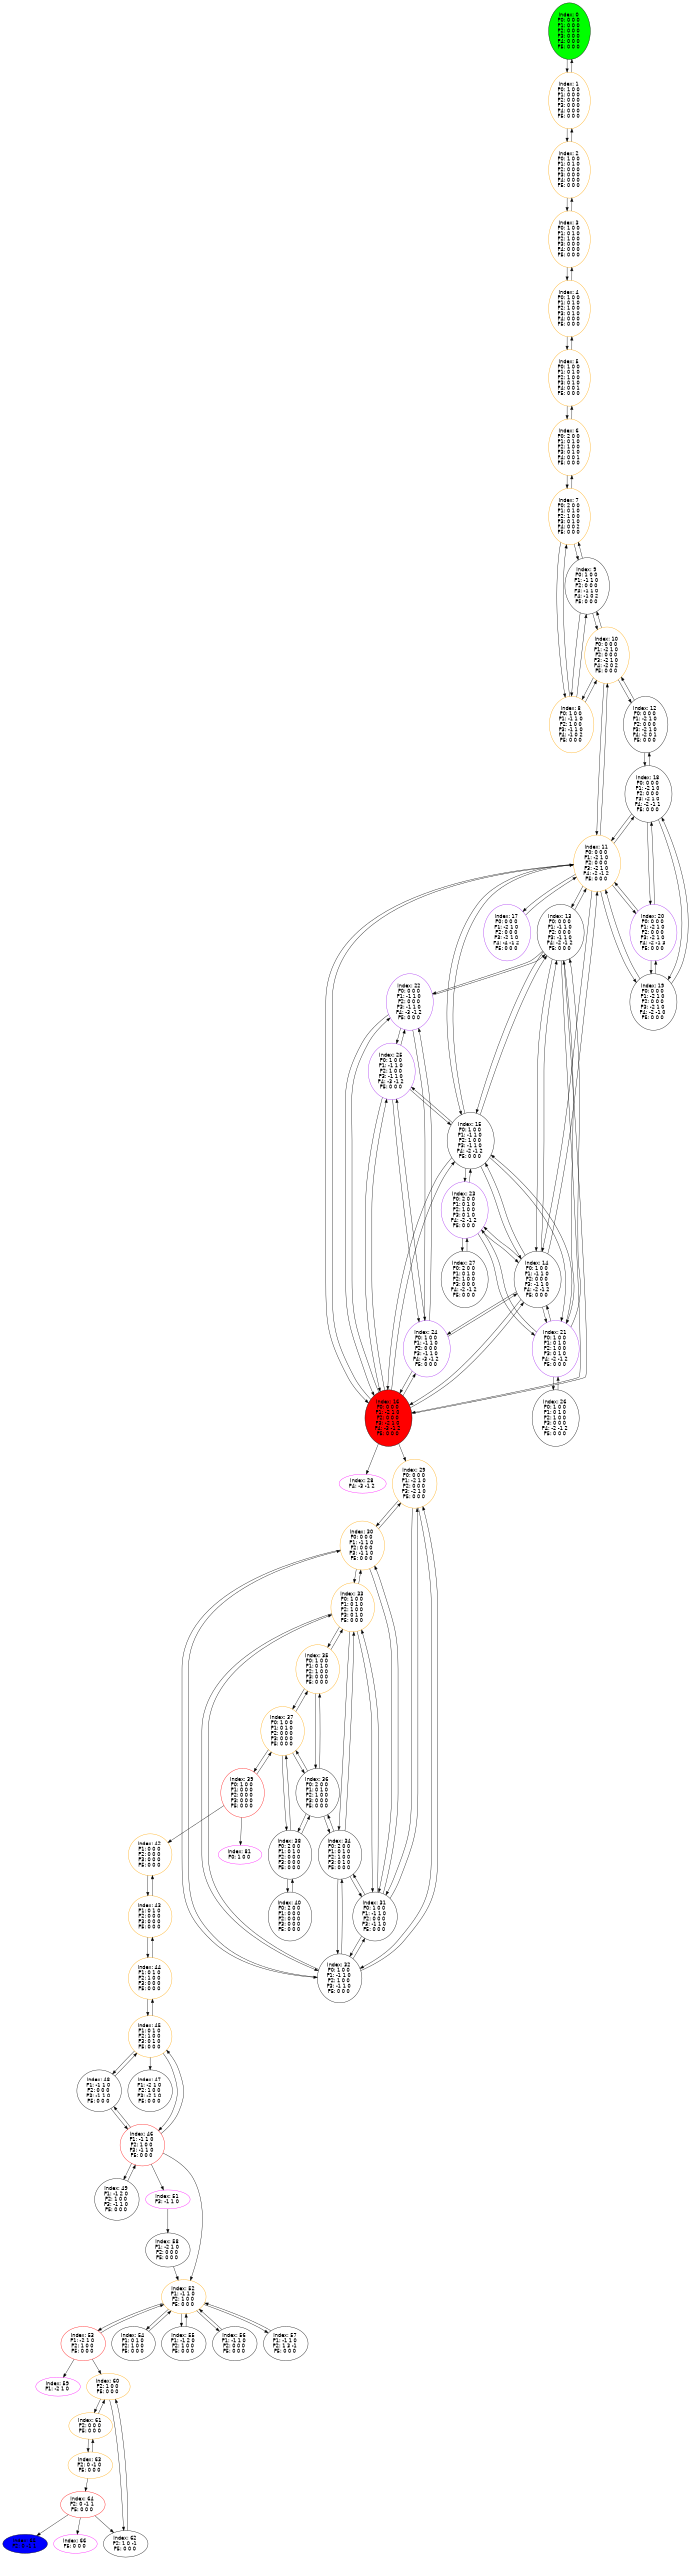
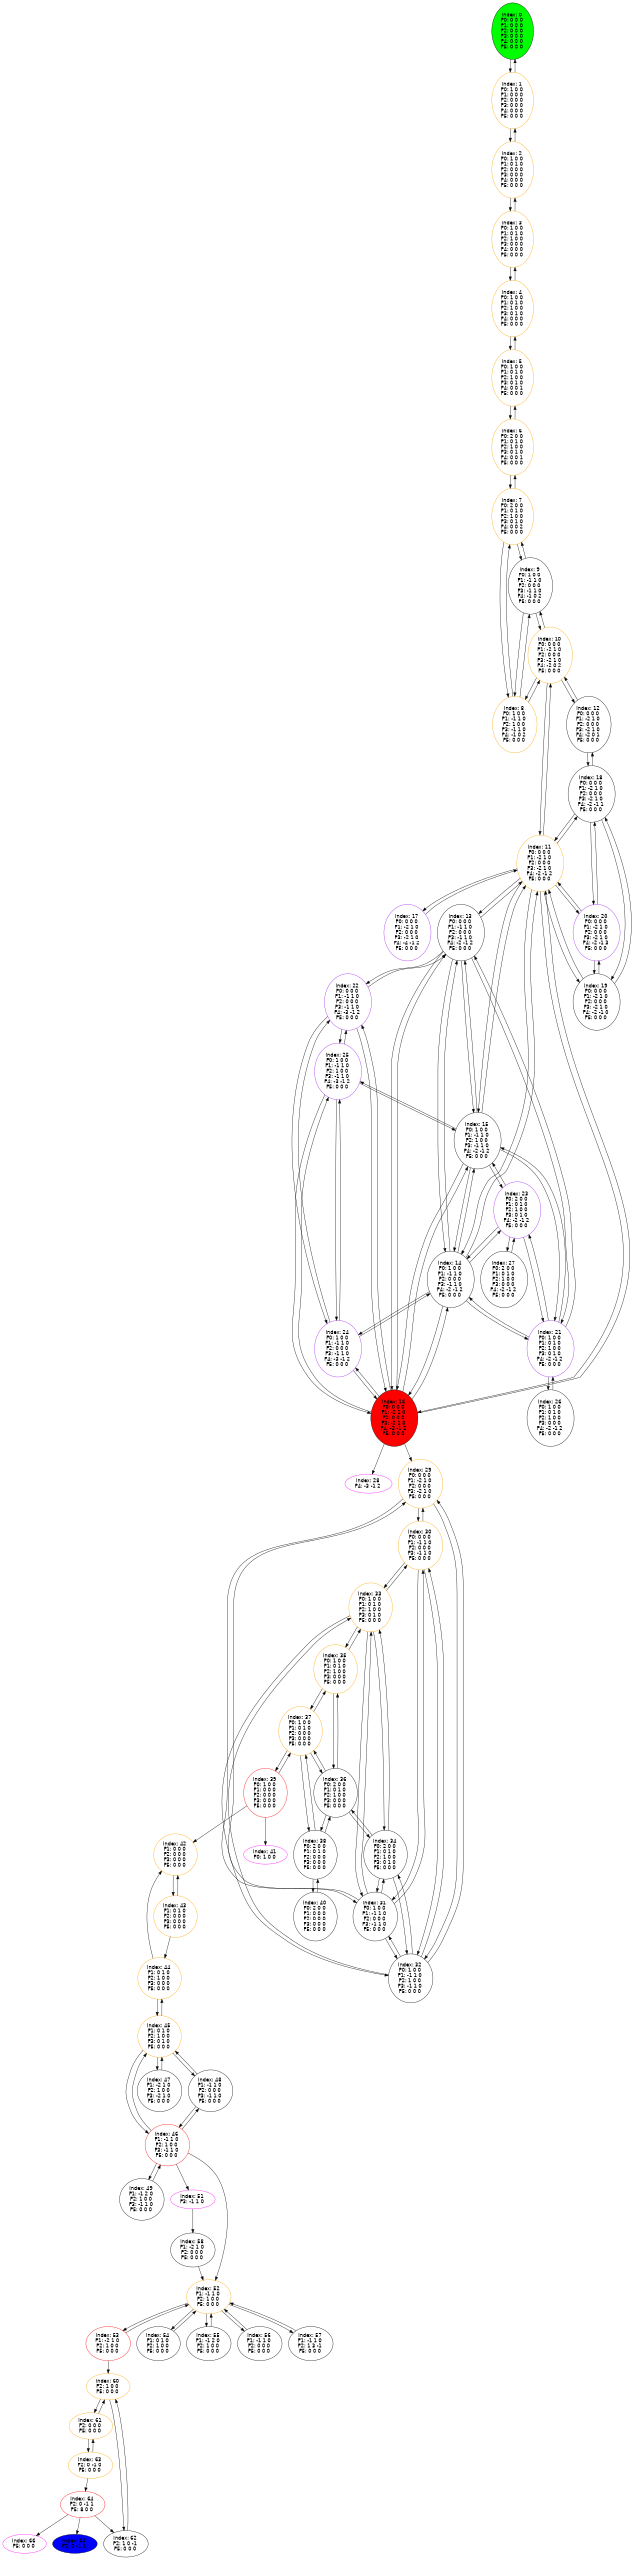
(240, 1855) -> (265, 1855)
(153, 1949) -> (147, 1915)
none -> (162, 2065)
(58, 2387) -> none
(83, 2505) -> (83, 2505)
